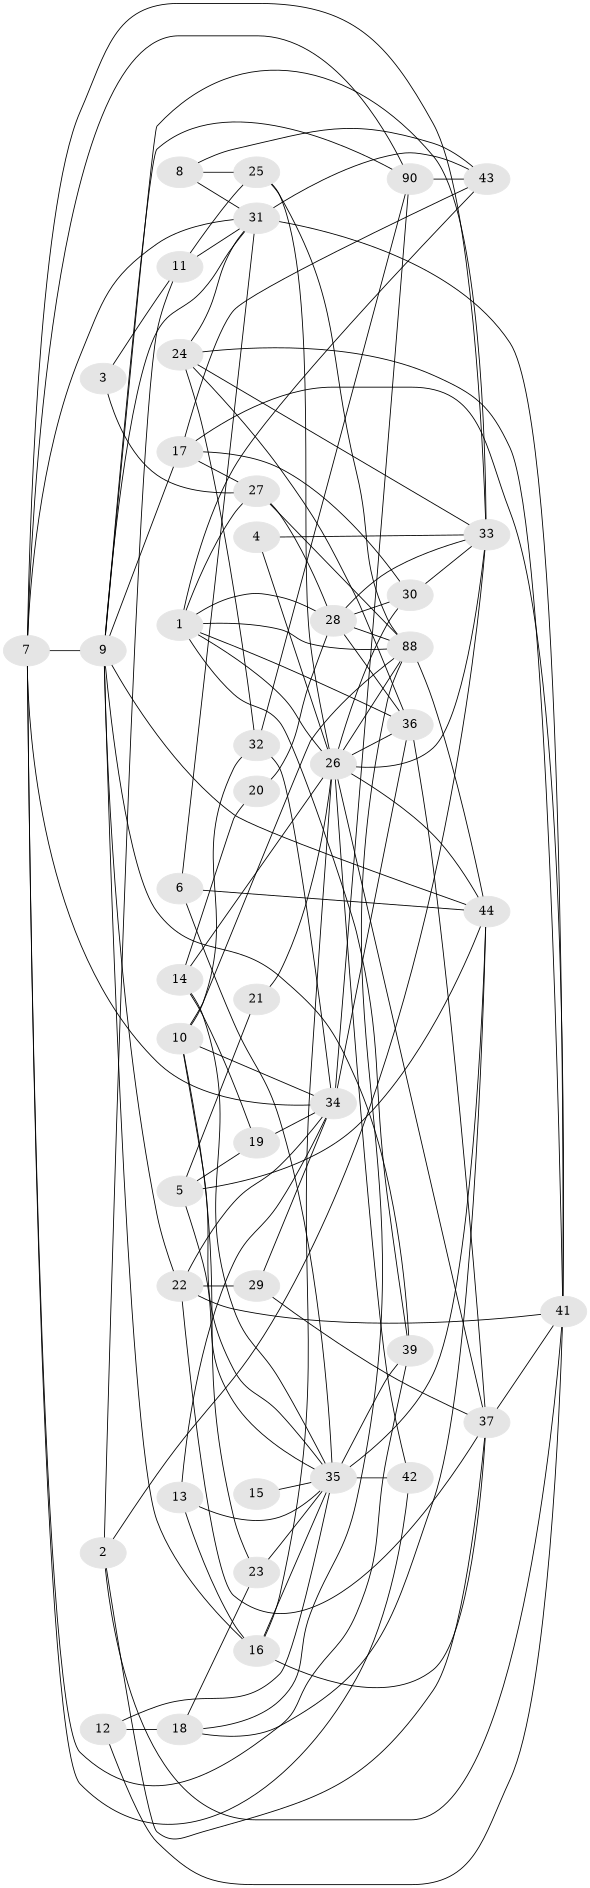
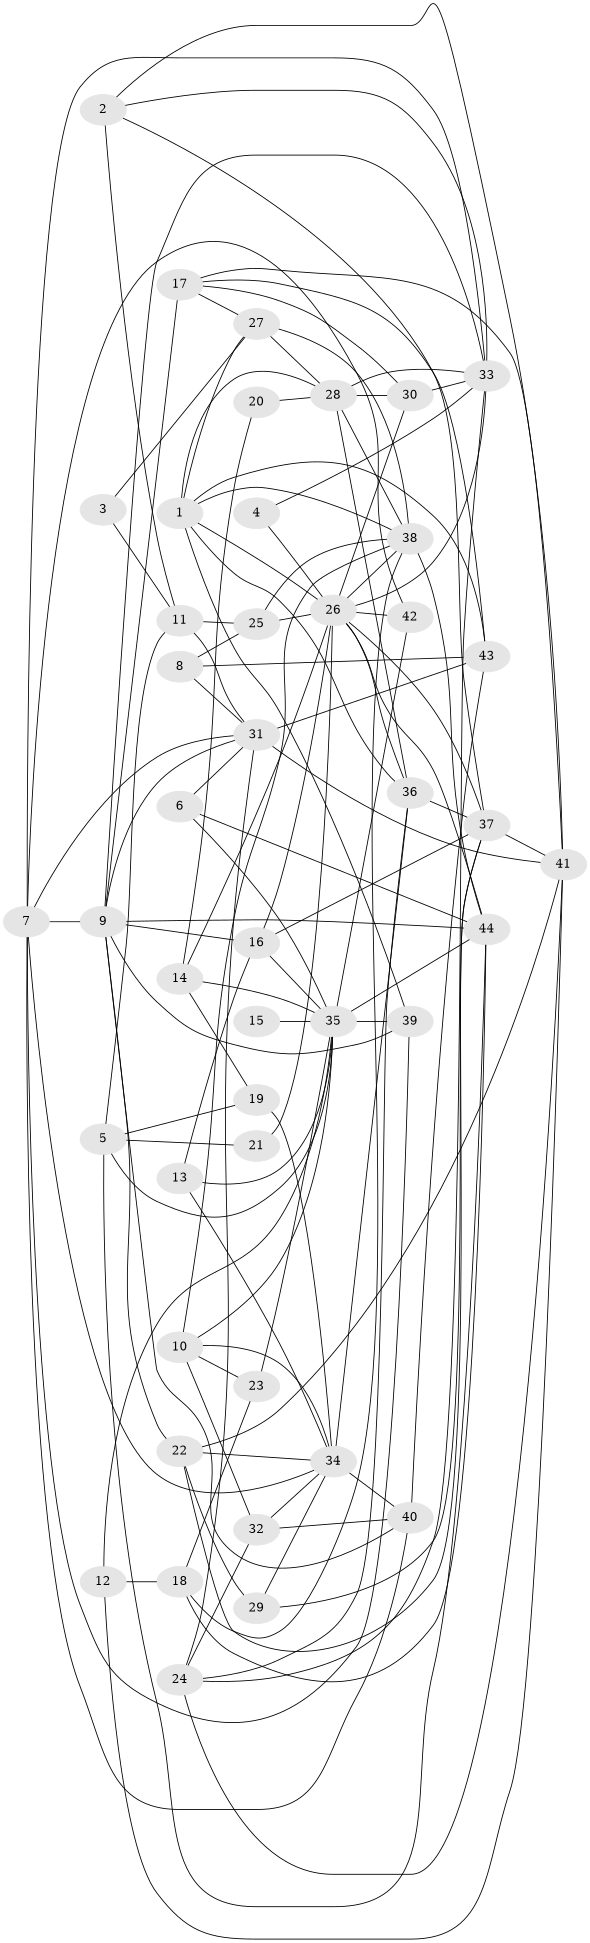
(410, 179) -> (410, 1518)
(410, 647) -> (410, 539)
none -> (130, 876)
